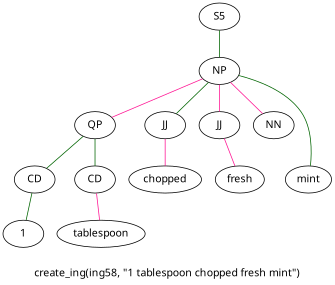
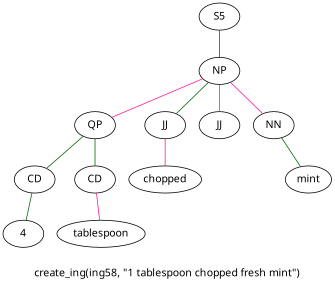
(295, 105) -> (291, 152)
(240, 179) -> none
(23, 234) -> (23, 234)
